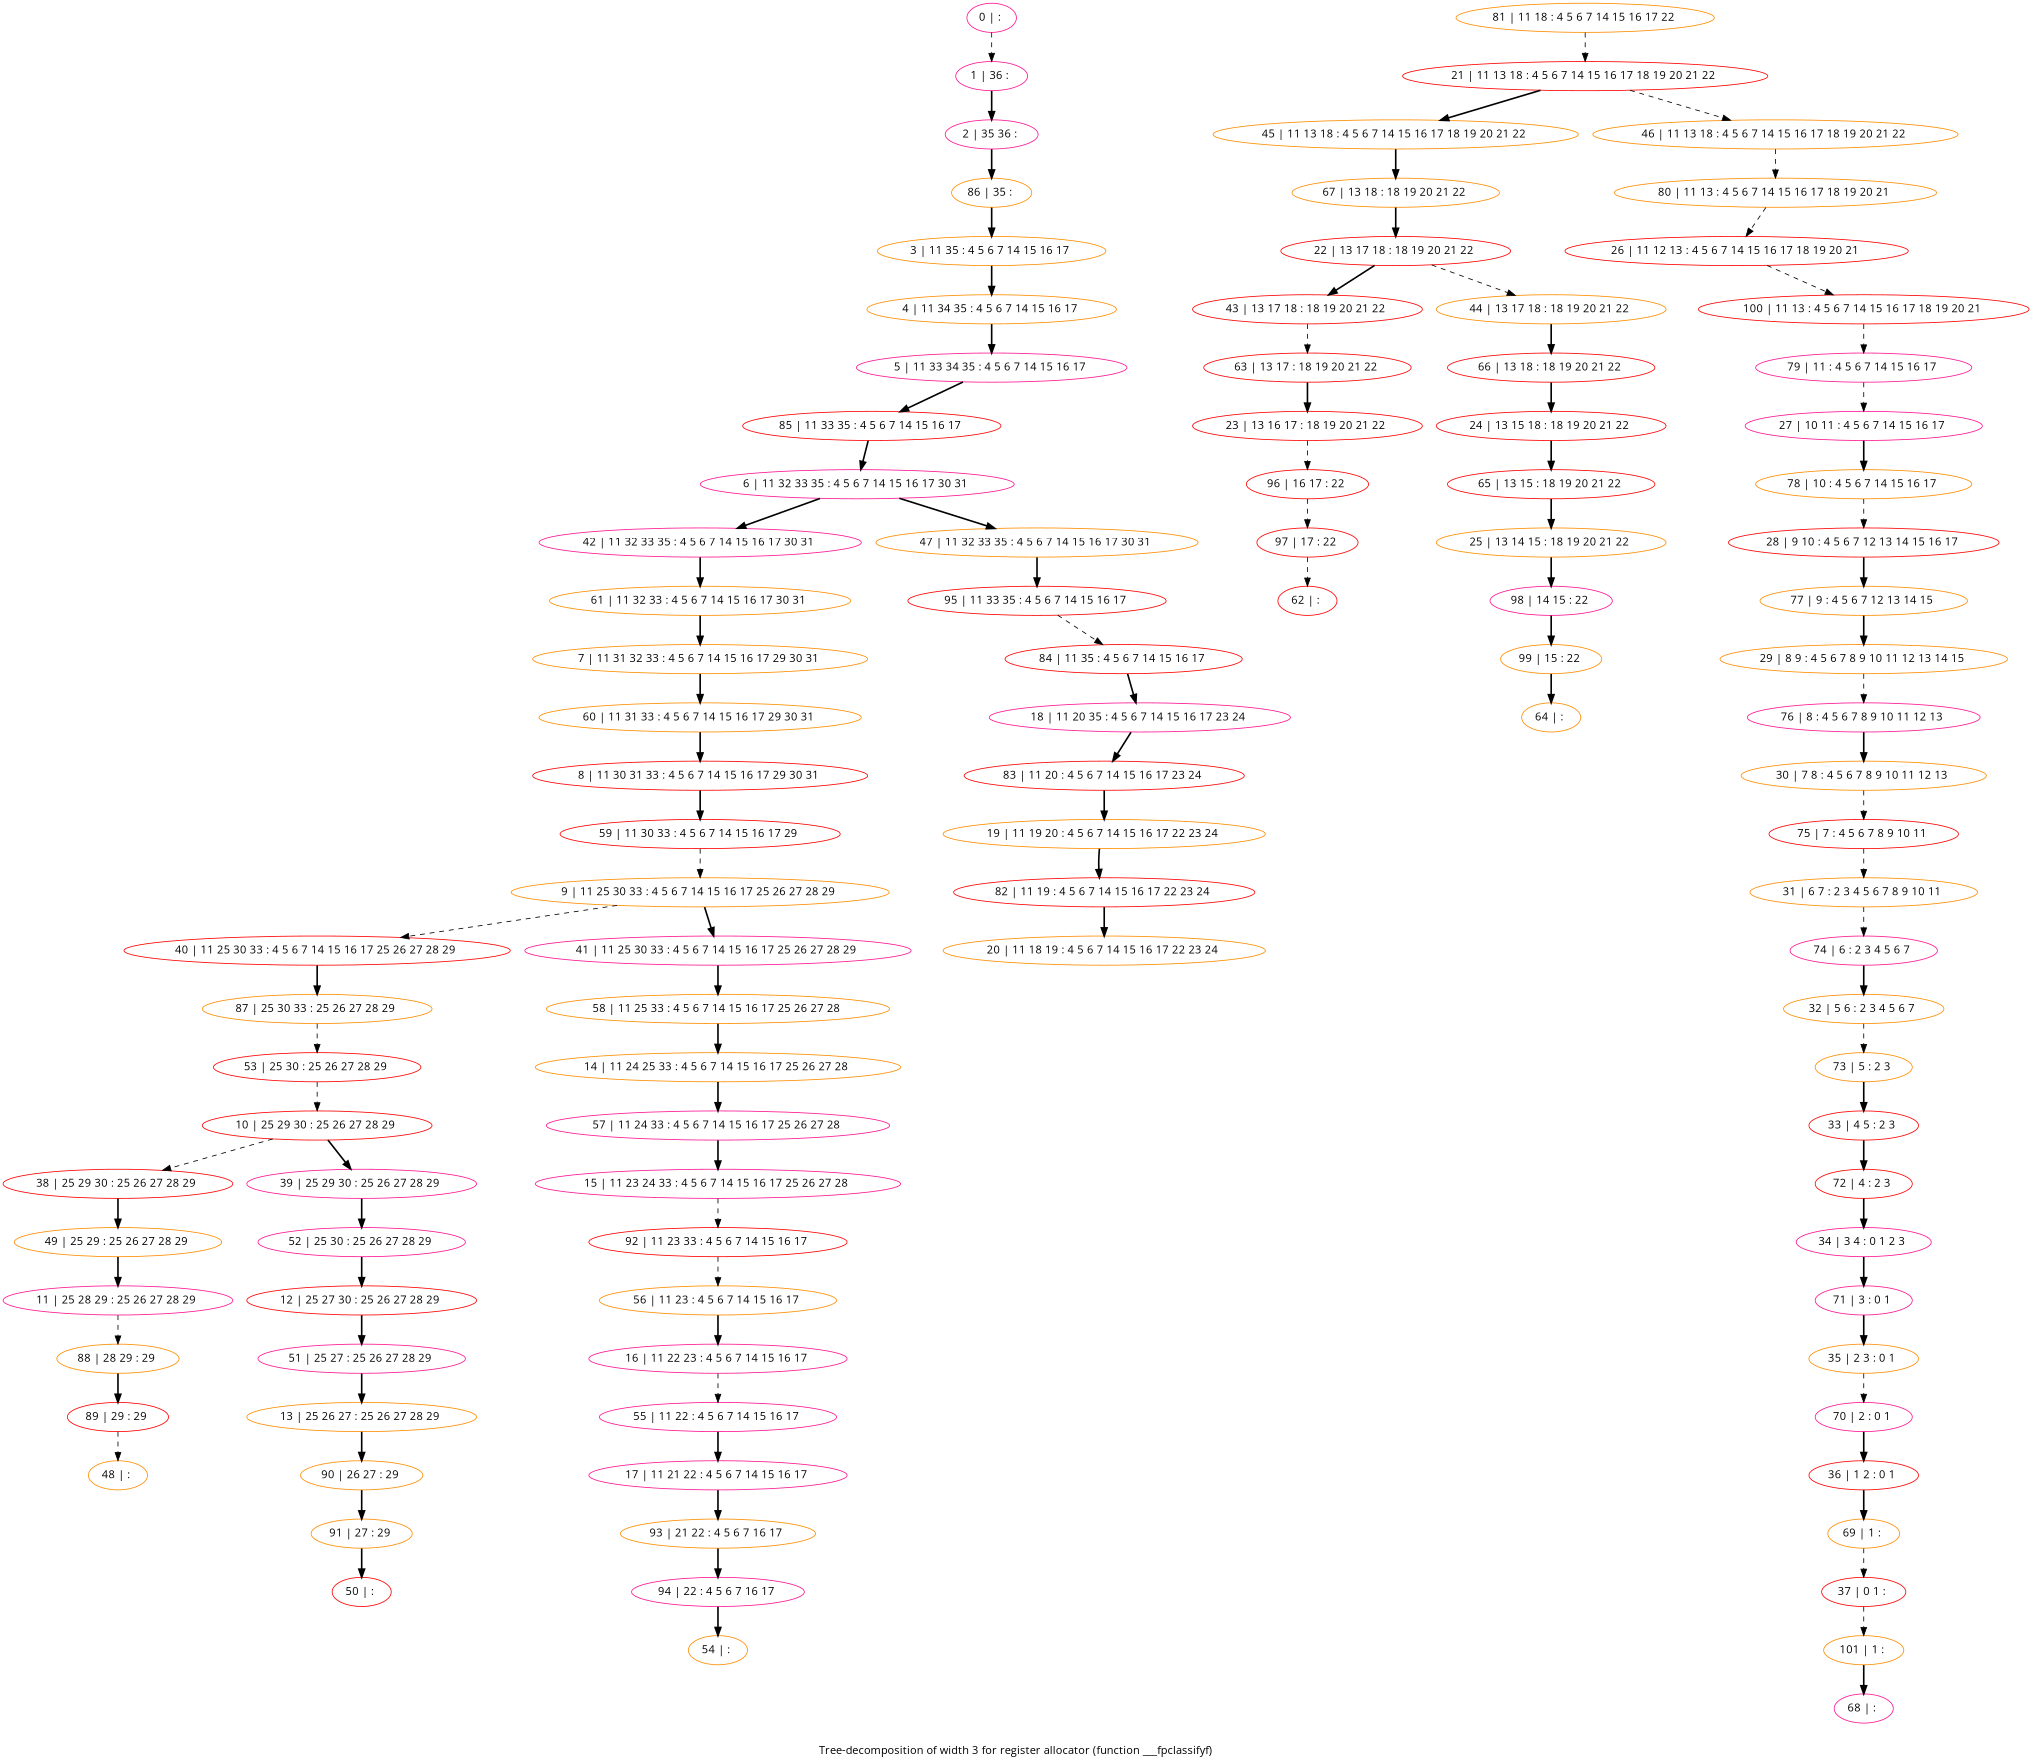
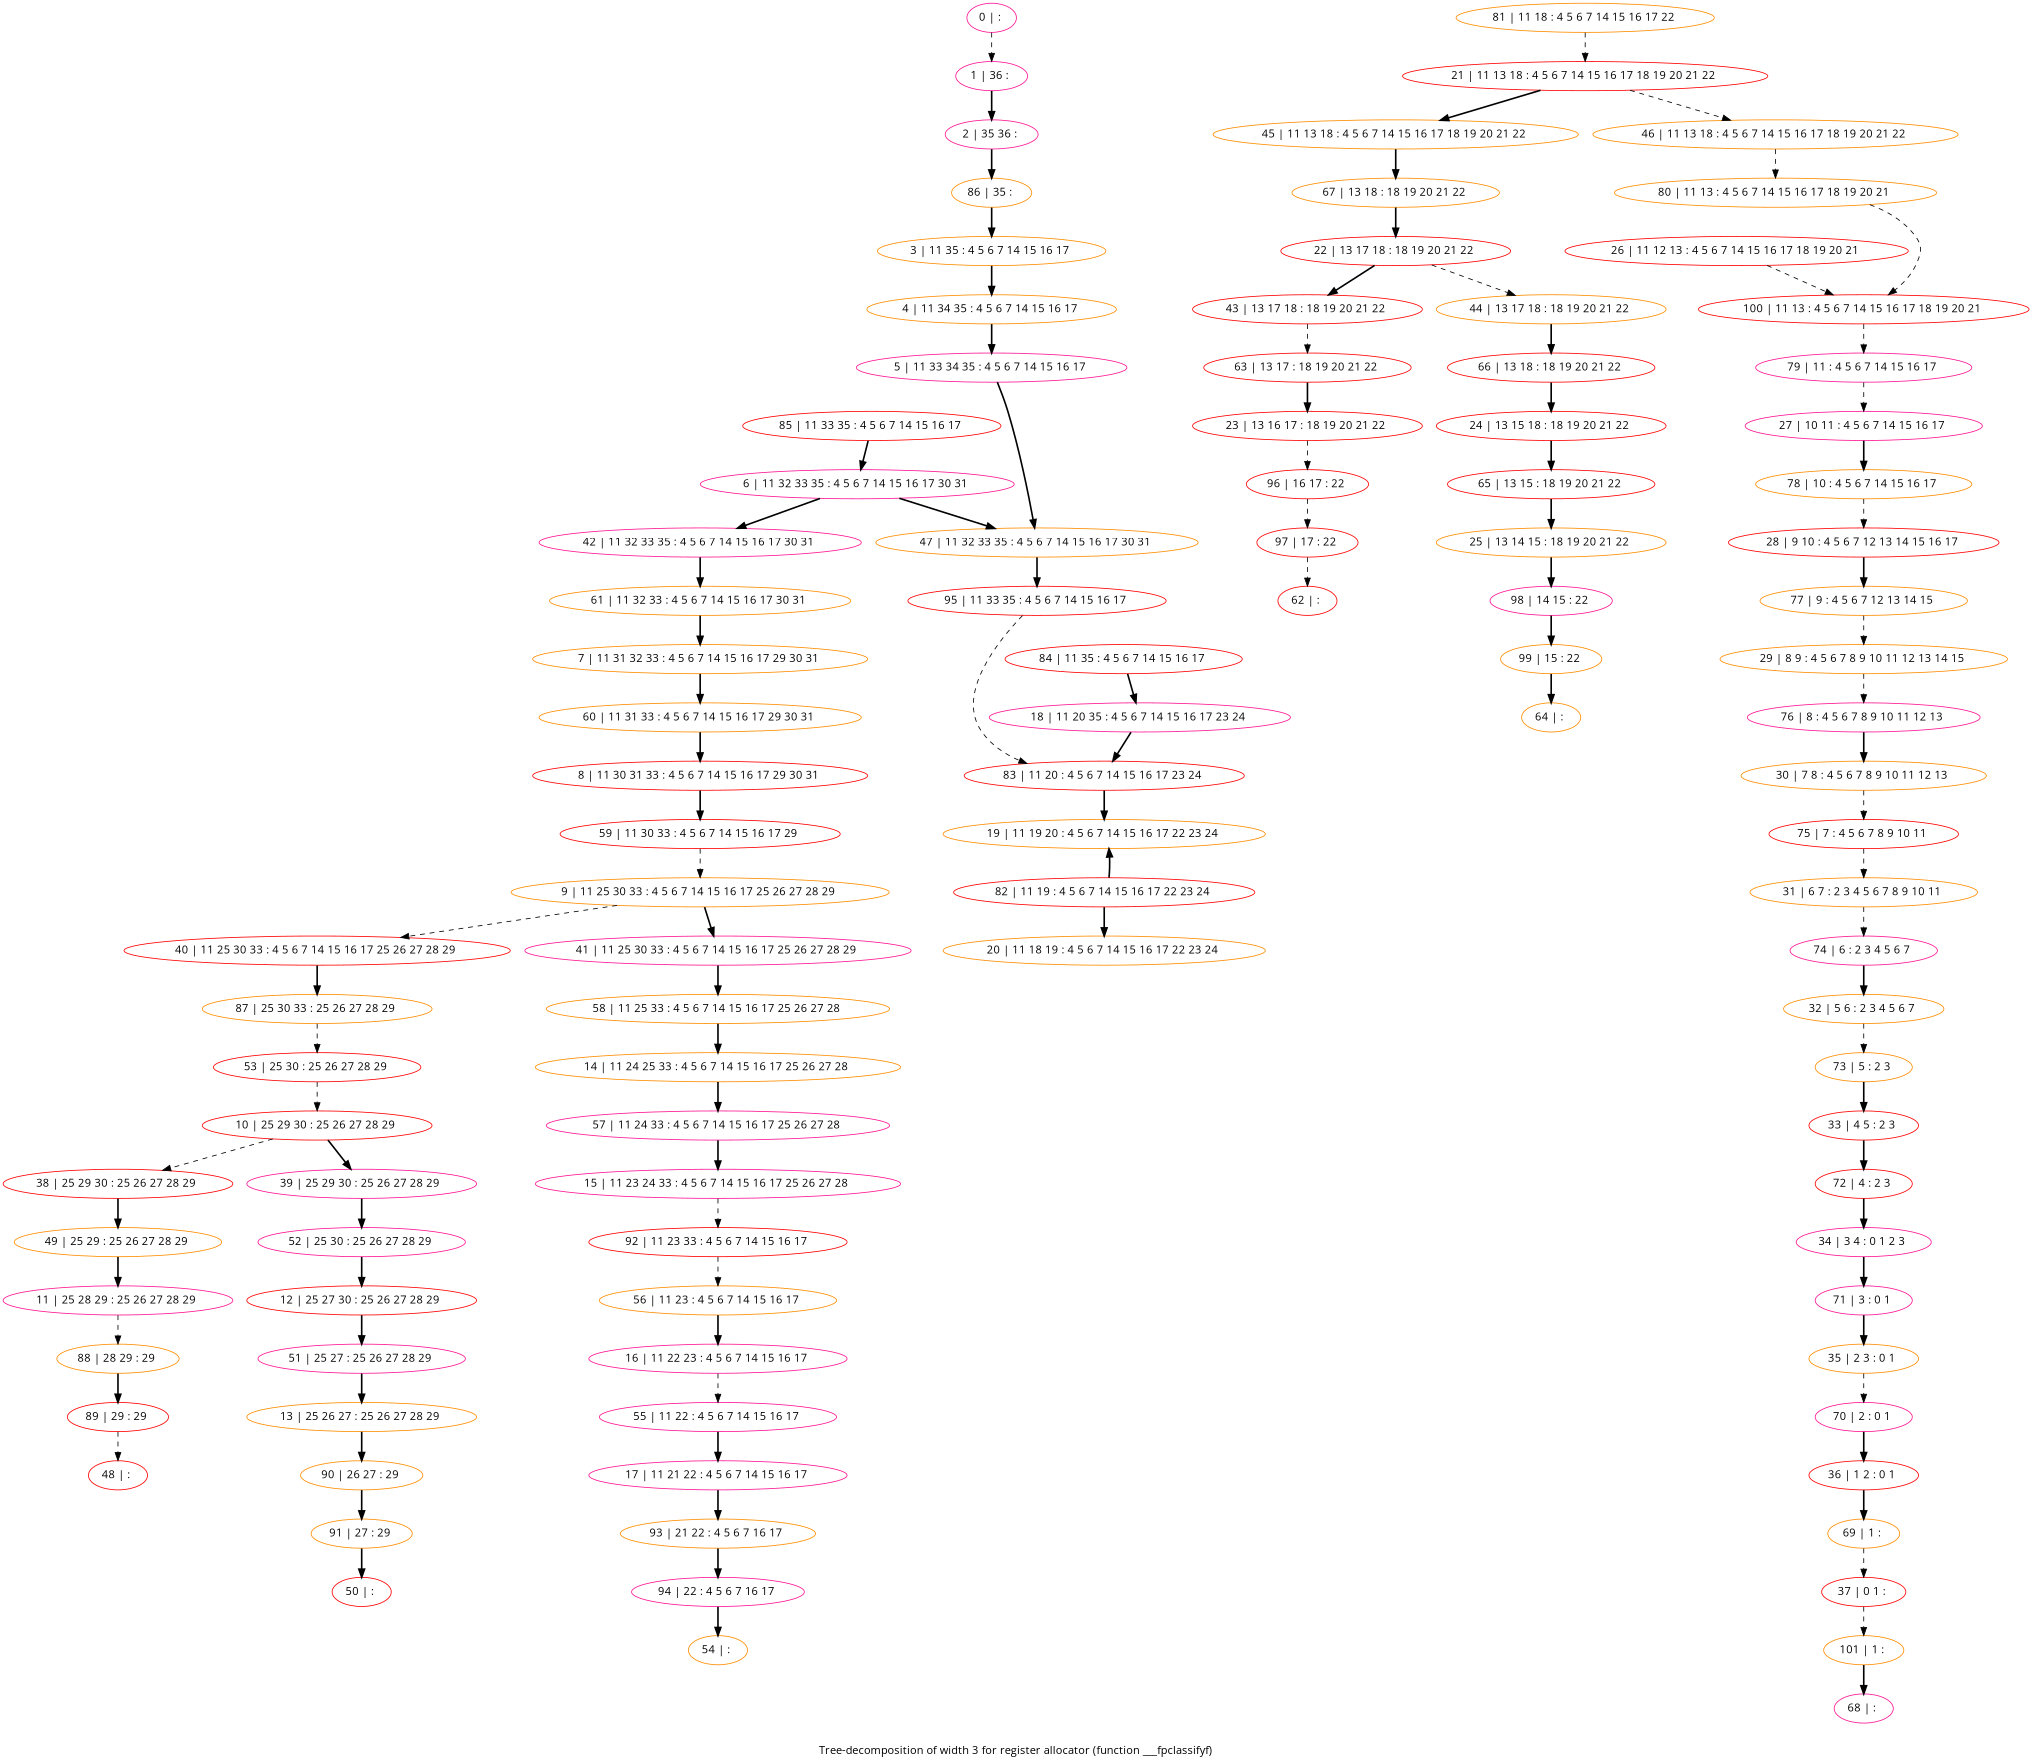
(1758, 219) -> (1917, 239)
(935, 395) -> (1018, 450)
(1864, 626) -> (1864, 626)
(1077, 628) -> (975, 691)
(1099, 859) -> (1110, 867)
(118, 1475) -> (118, 1475)
